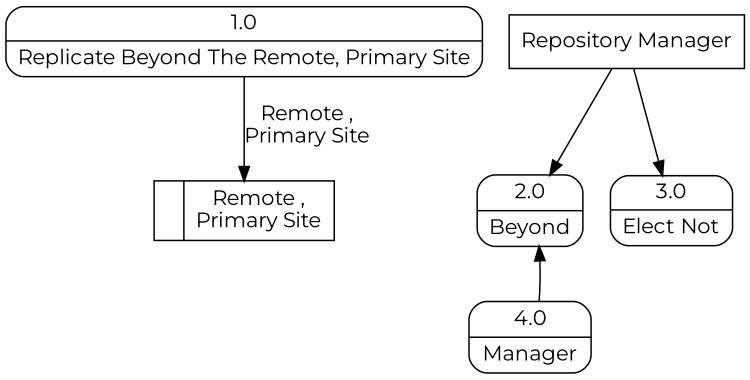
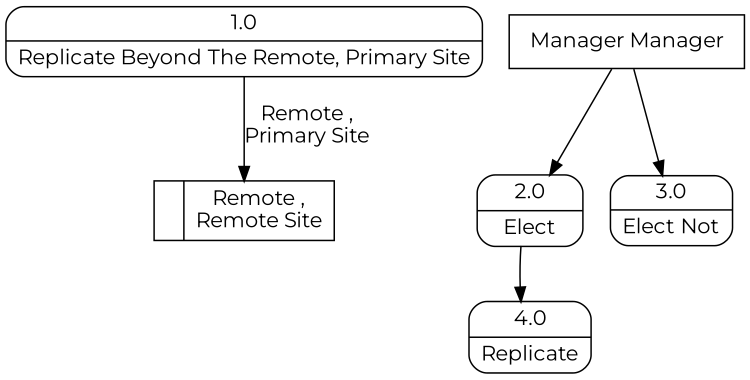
(627, 42) -> (627, 42)
(259, 221) -> (259, 221)
(530, 228) -> (530, 228)
(540, 281) -> (520, 266)
(530, 354) -> (530, 354)
